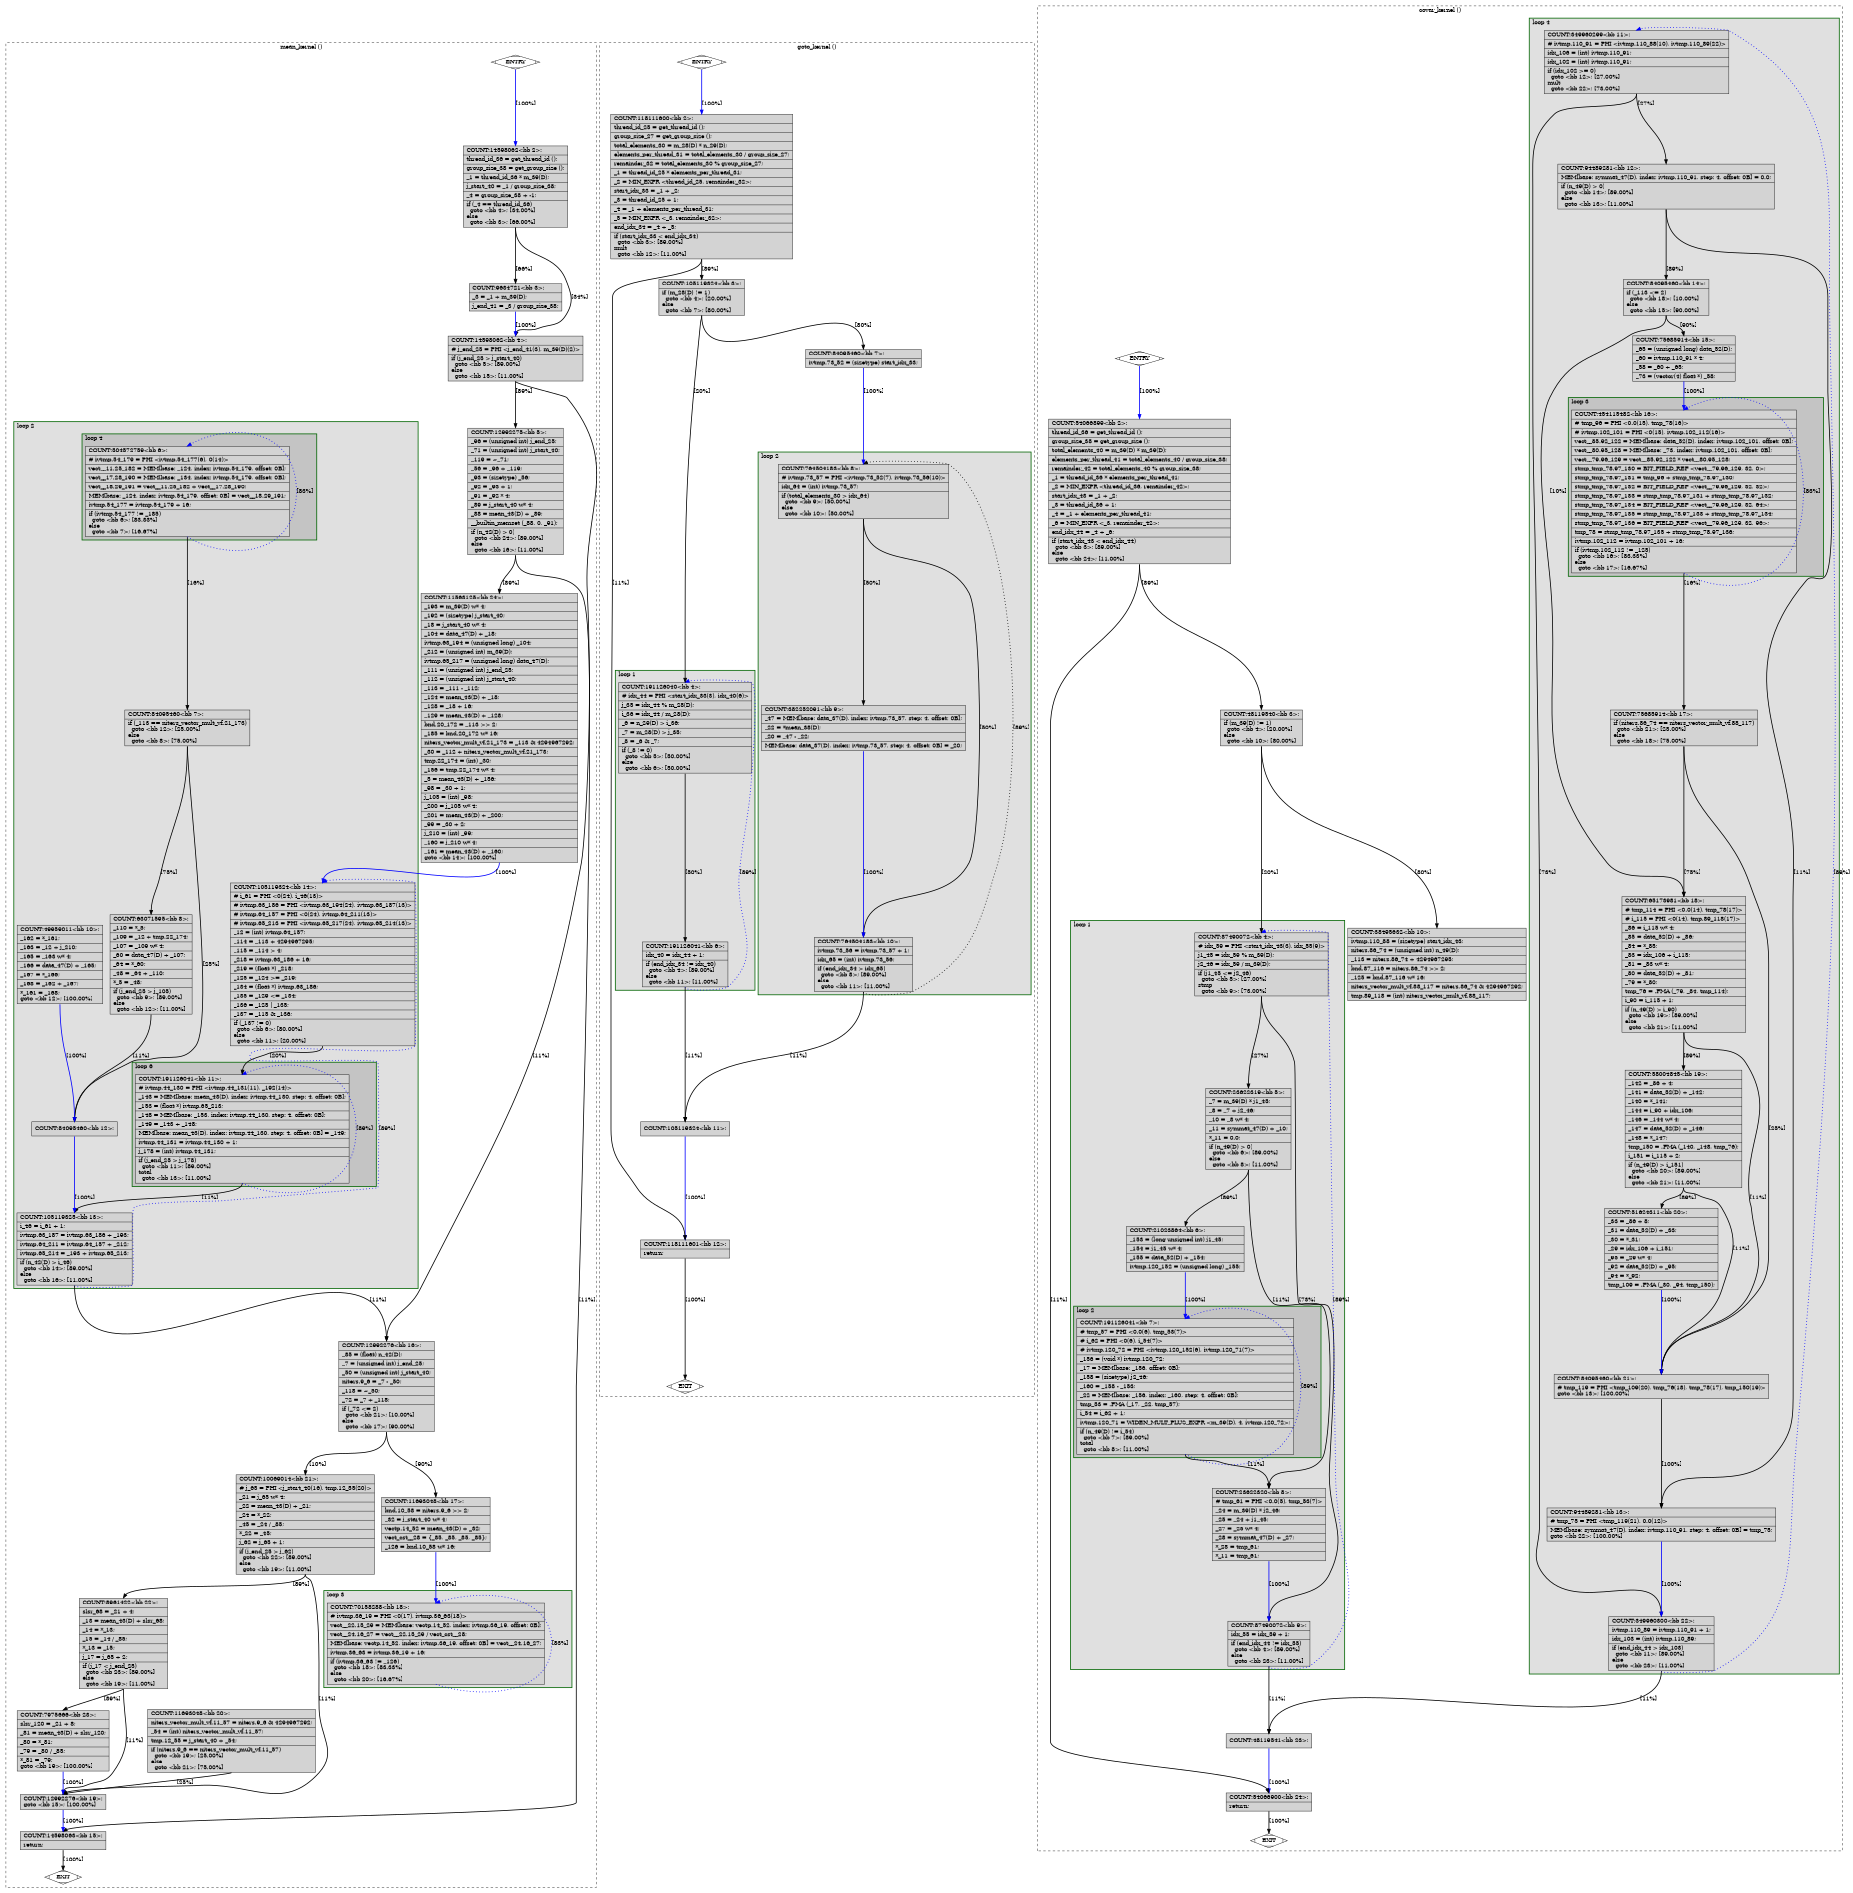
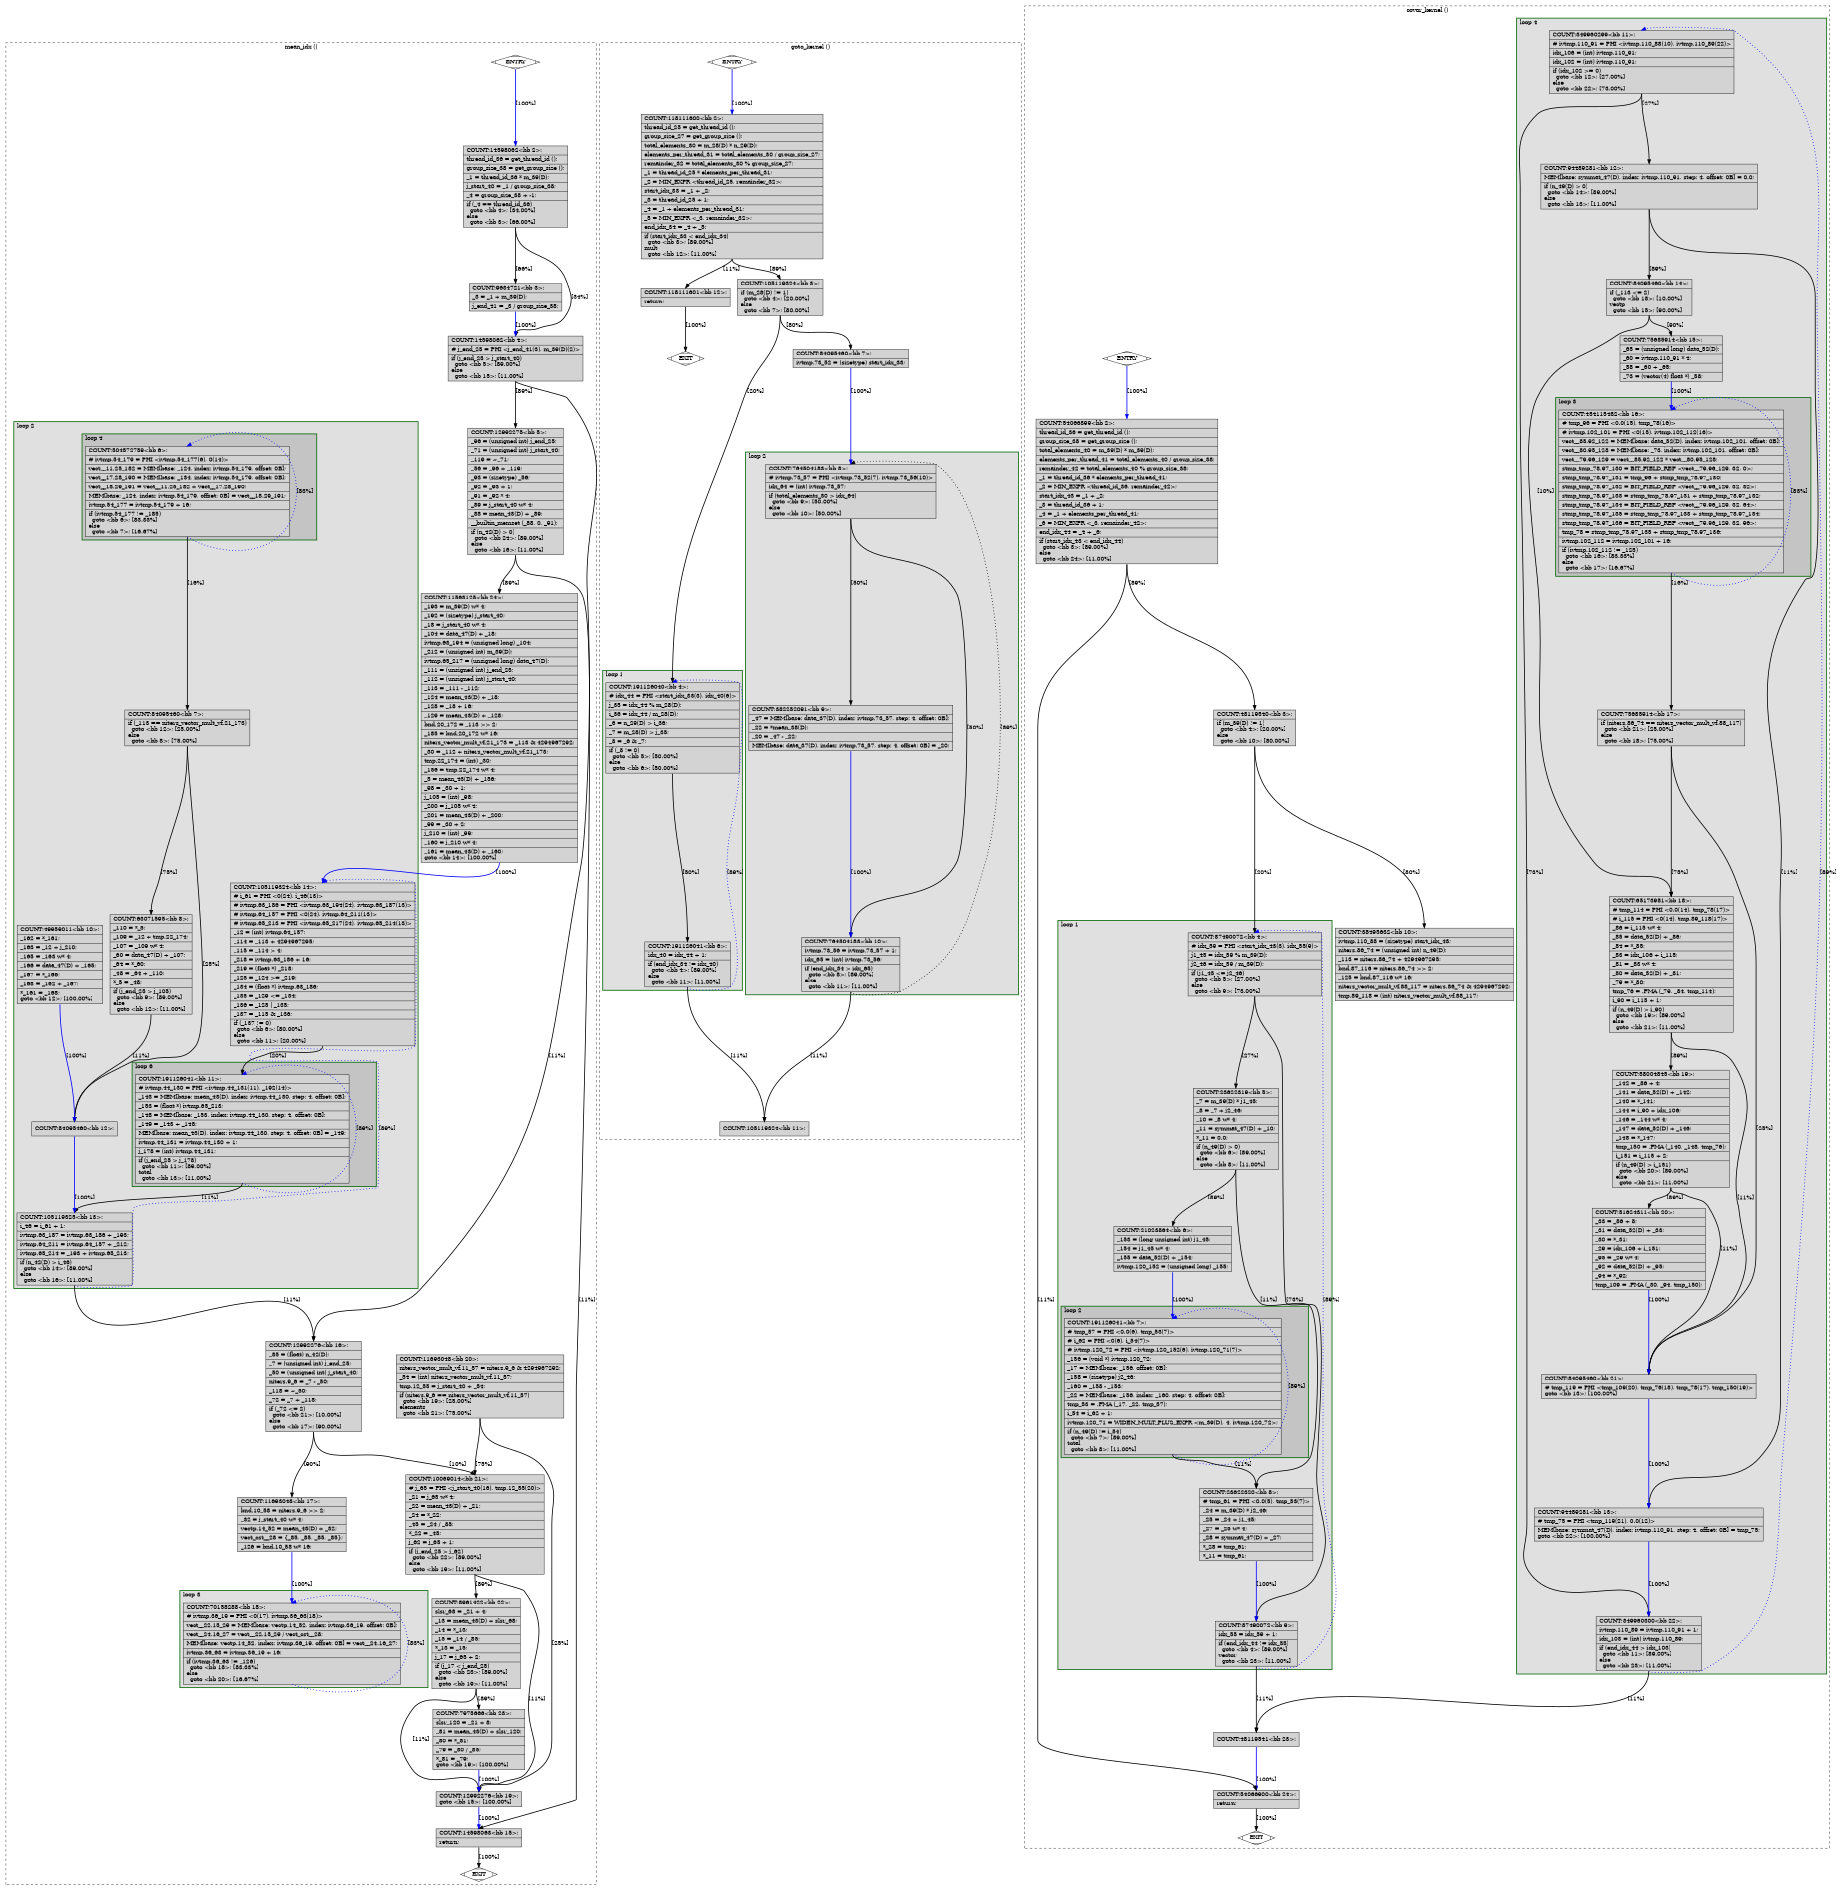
(301, 47) -> (301, 47)
(1554, 83) -> (1558, 83)
(1632, 305) -> (1617, 305)
(1205, 985) -> (1197, 985)
(685, 1186) -> none
none -> (478, 1445)
(1661, 1451) -> (1649, 1451)
(1237, 1655) -> (1228, 1655)
(157, 1762) -> (412, 1407)
